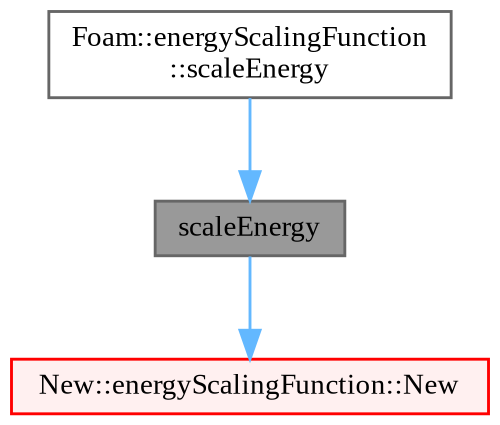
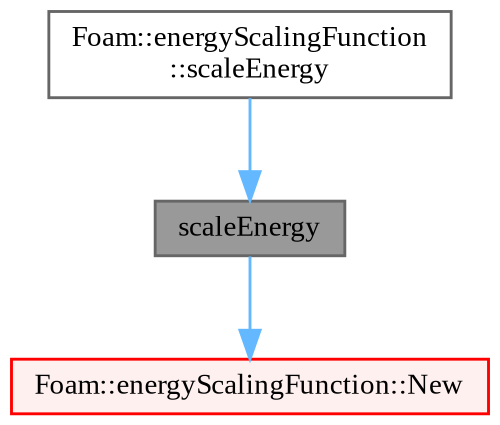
(250, 387) -> (250, 387)
